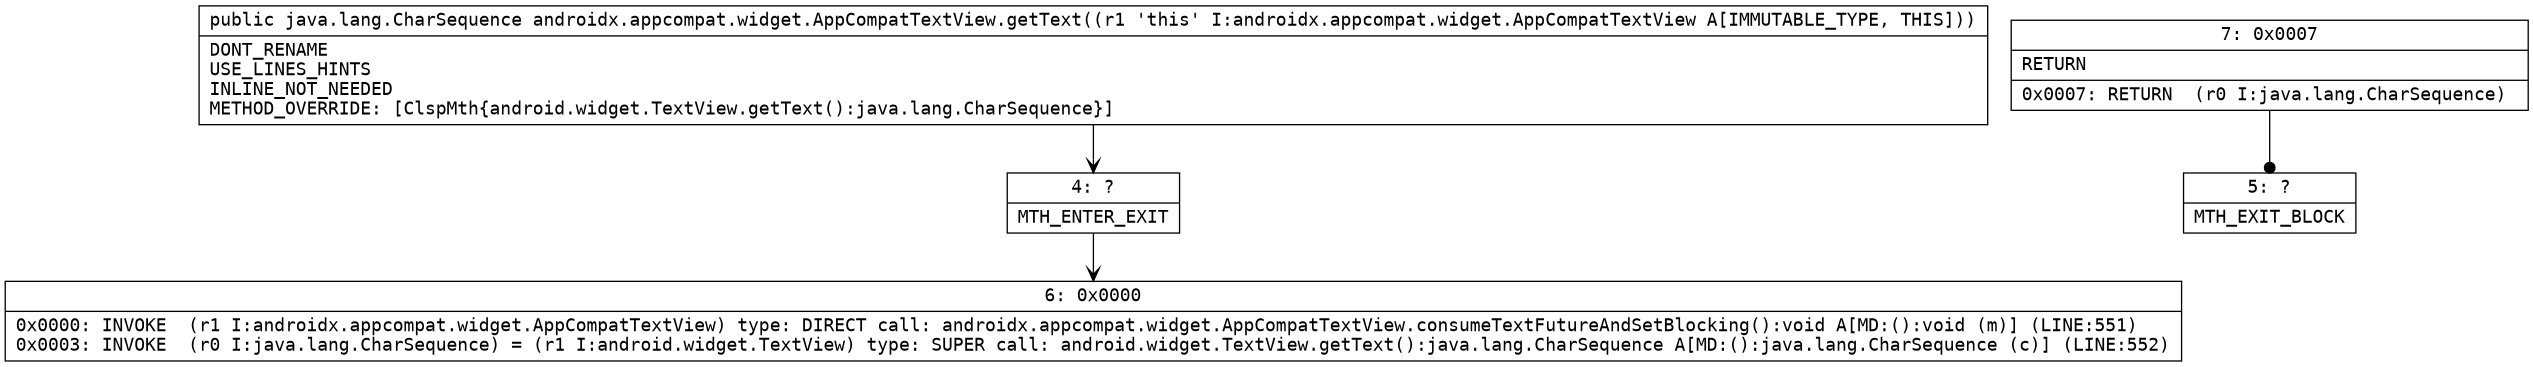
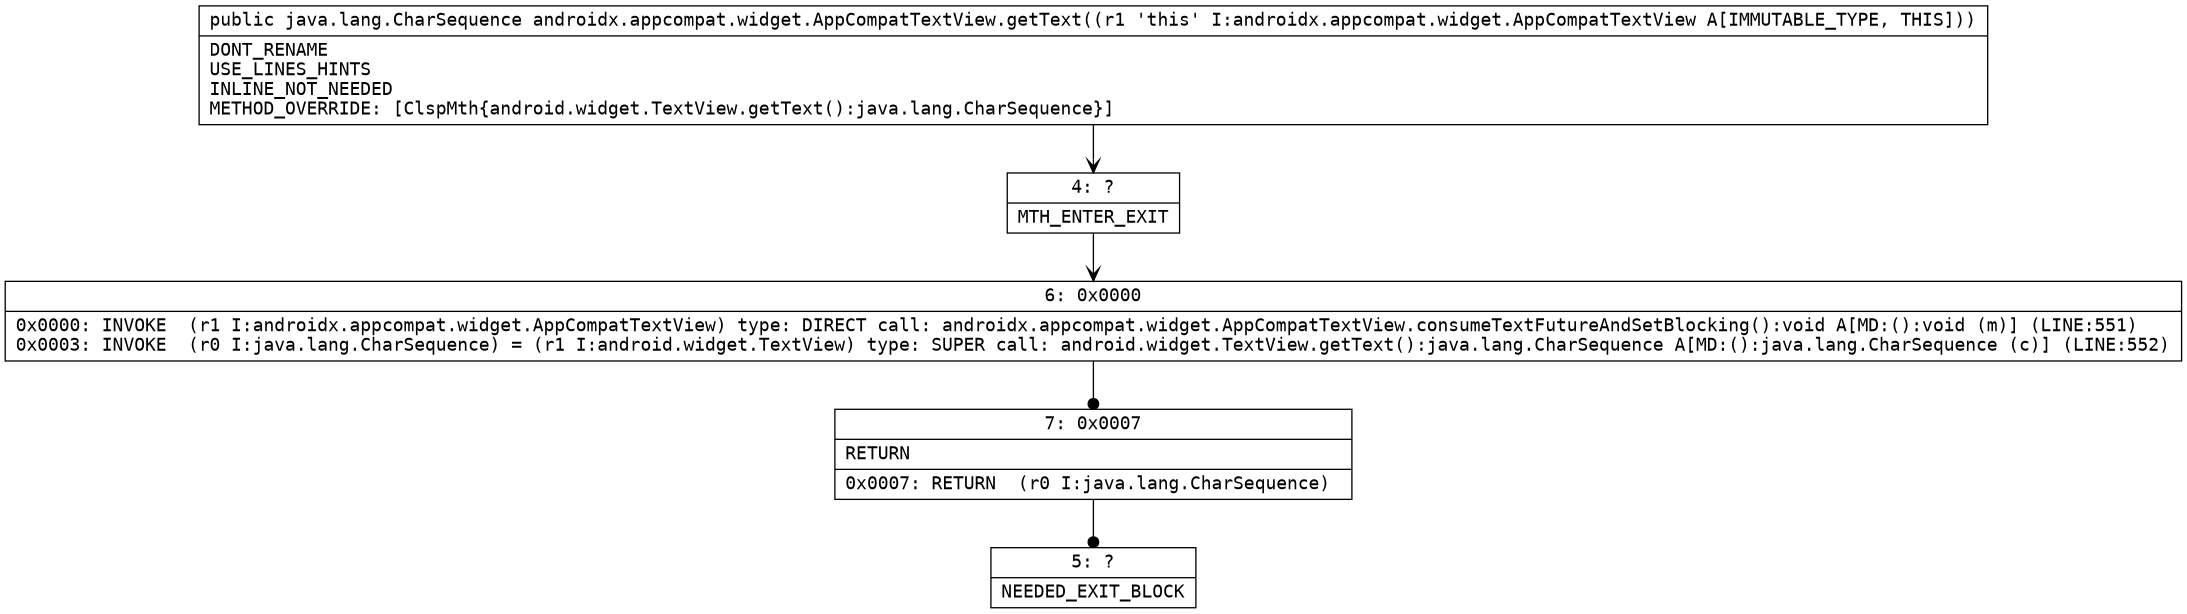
(2270, 217) -> (1093, 592)
none -> (1093, 380)
